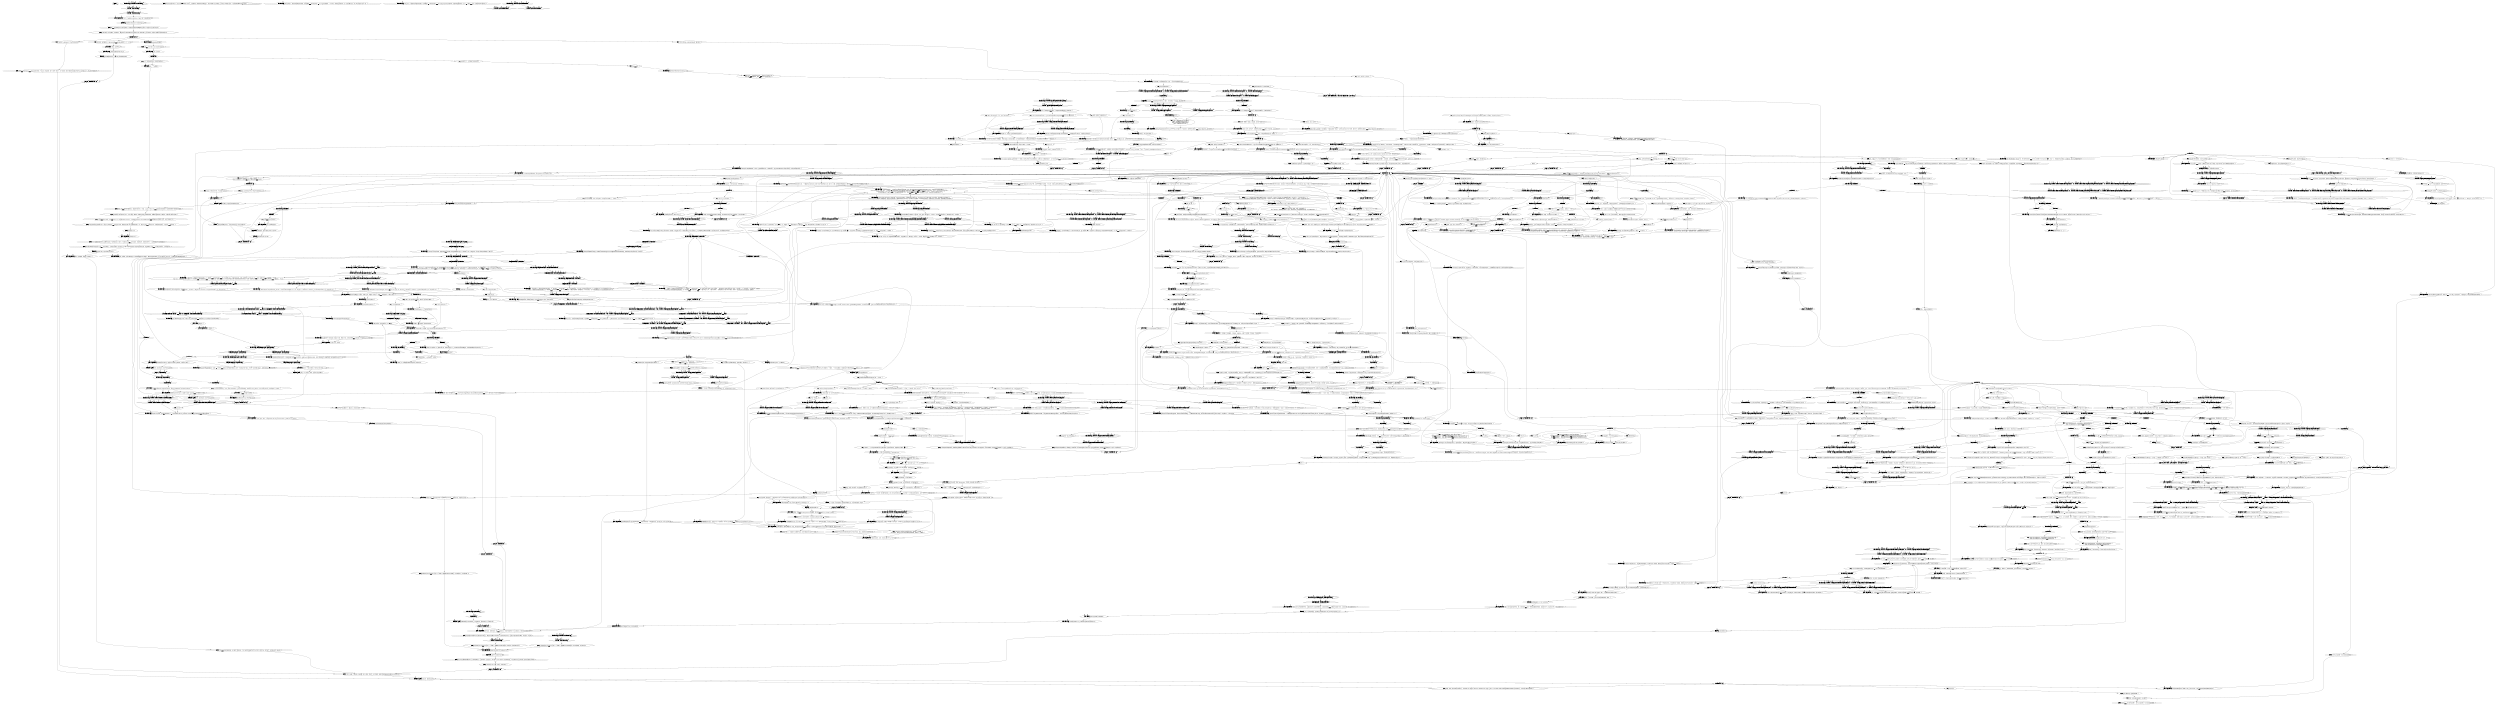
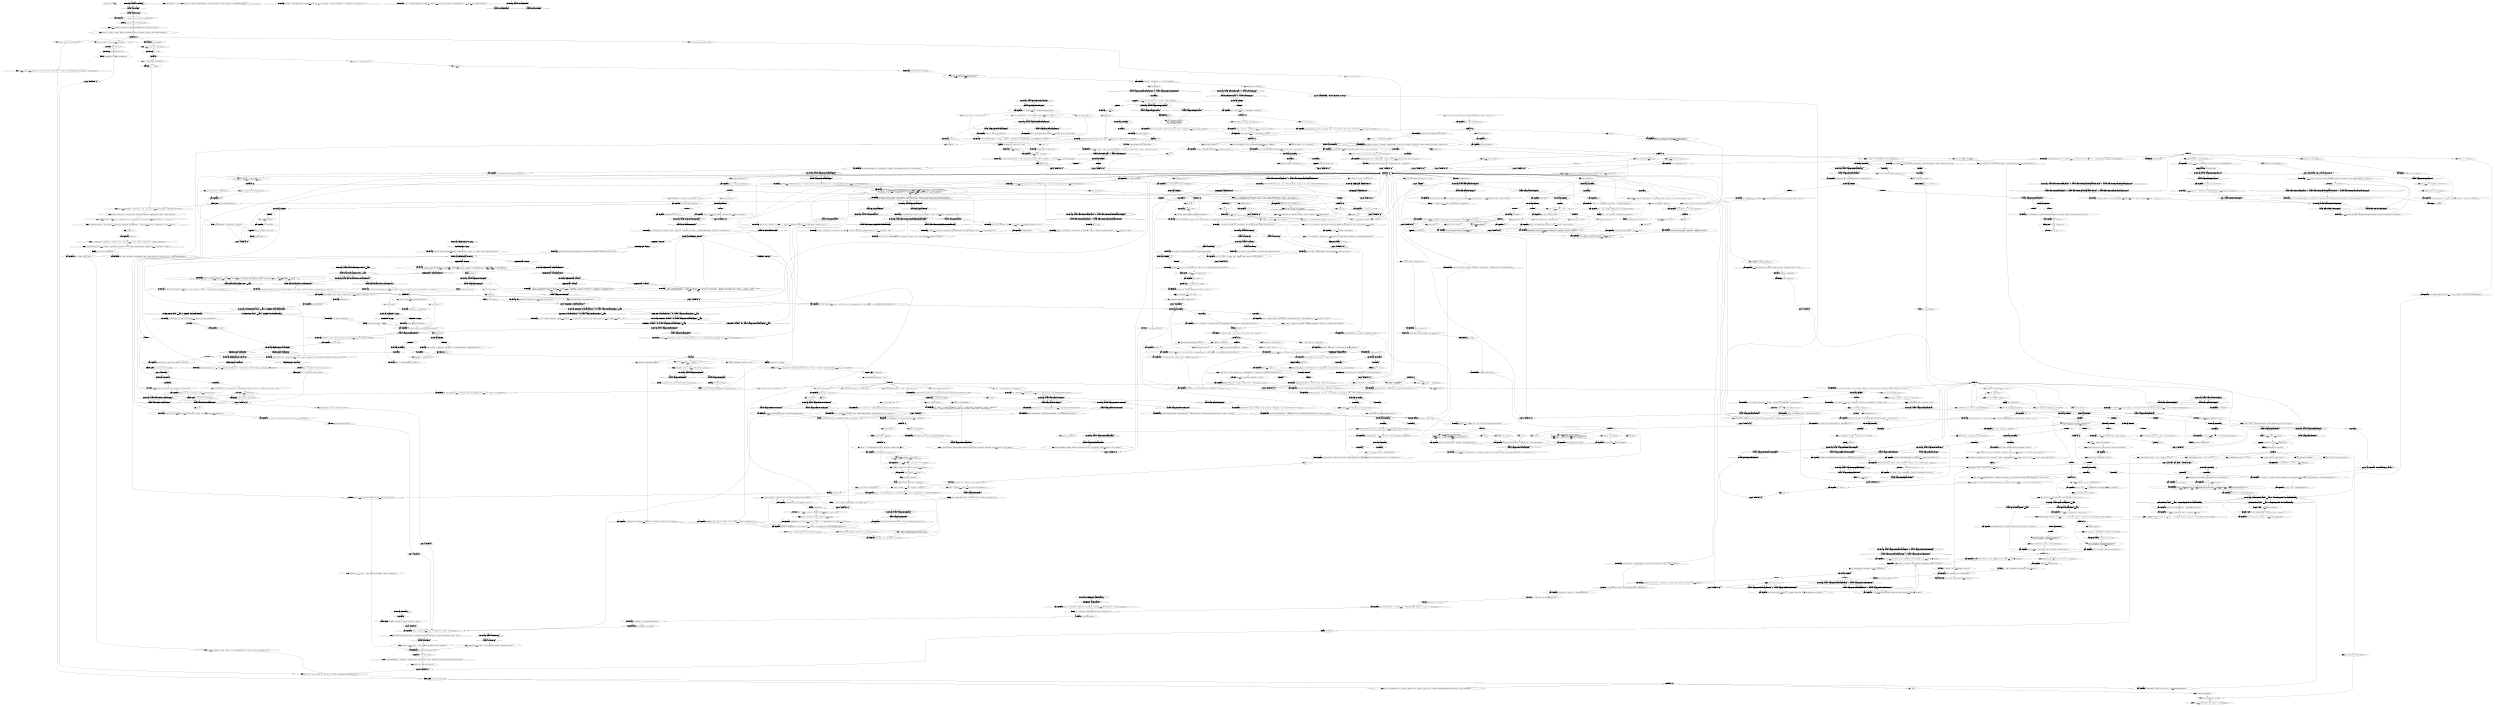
(115, 4) -> (110, 4)
(434, 333) -> (437, 333)
